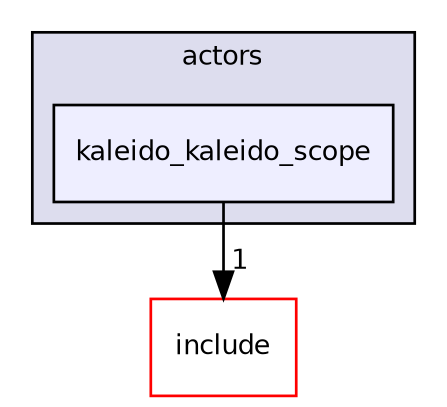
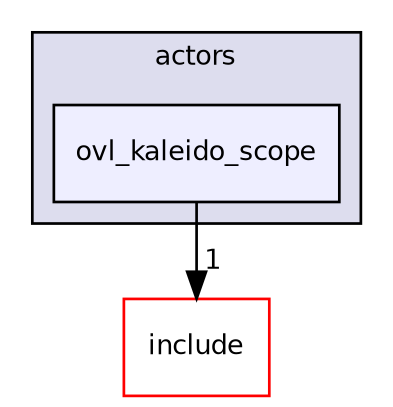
(224, 154) -> (197, 154)
